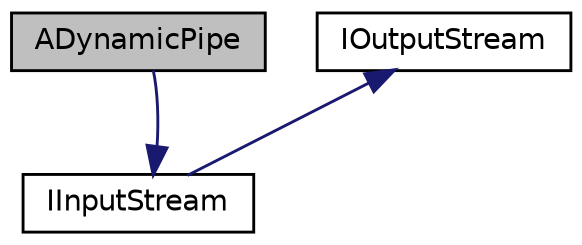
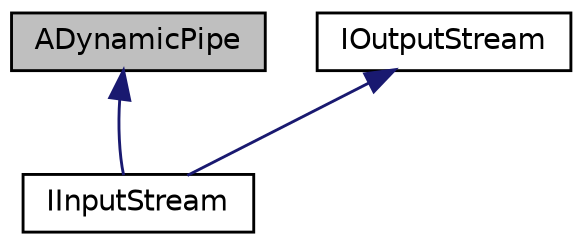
(158, 108) -> (119, 137)
